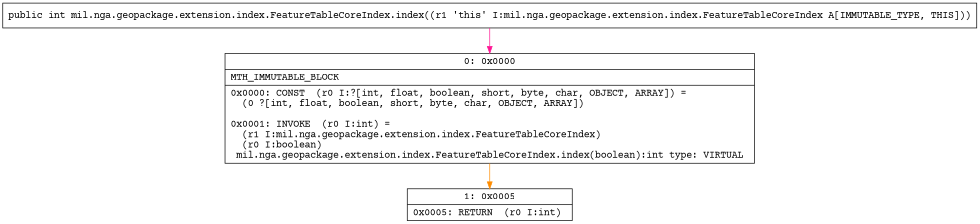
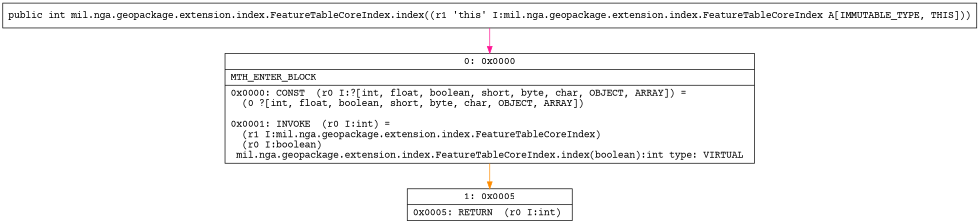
(285, 77) -> (273, 77)
